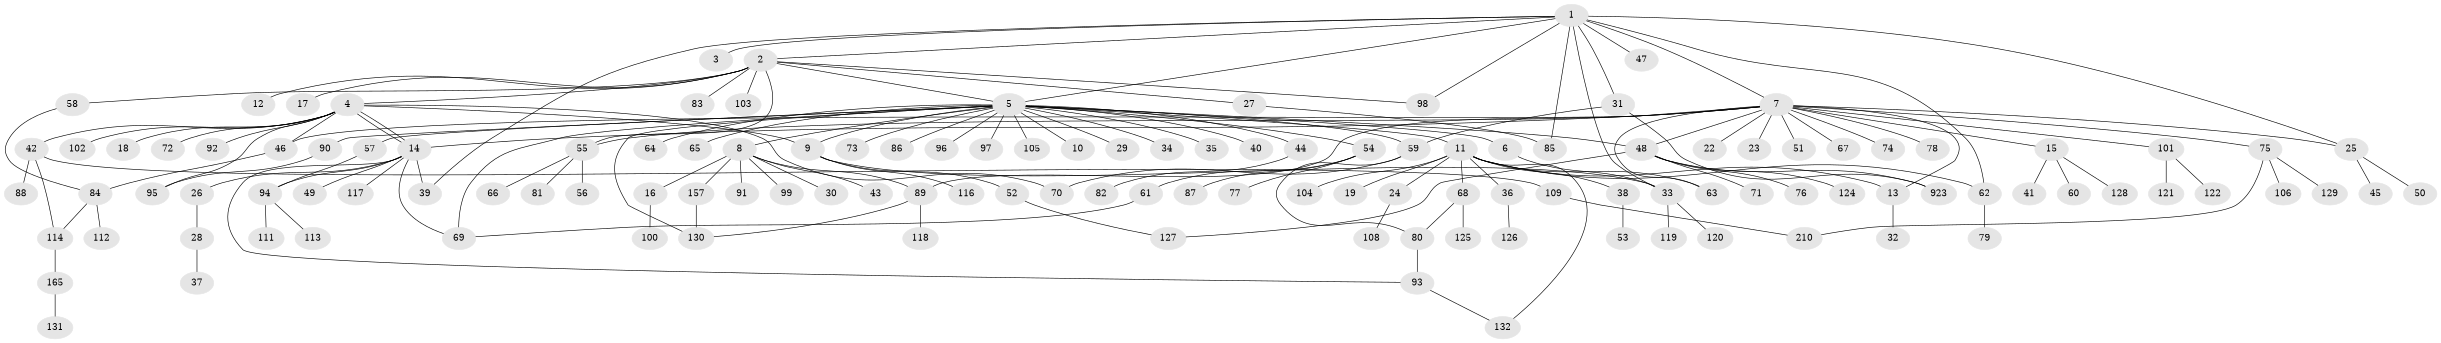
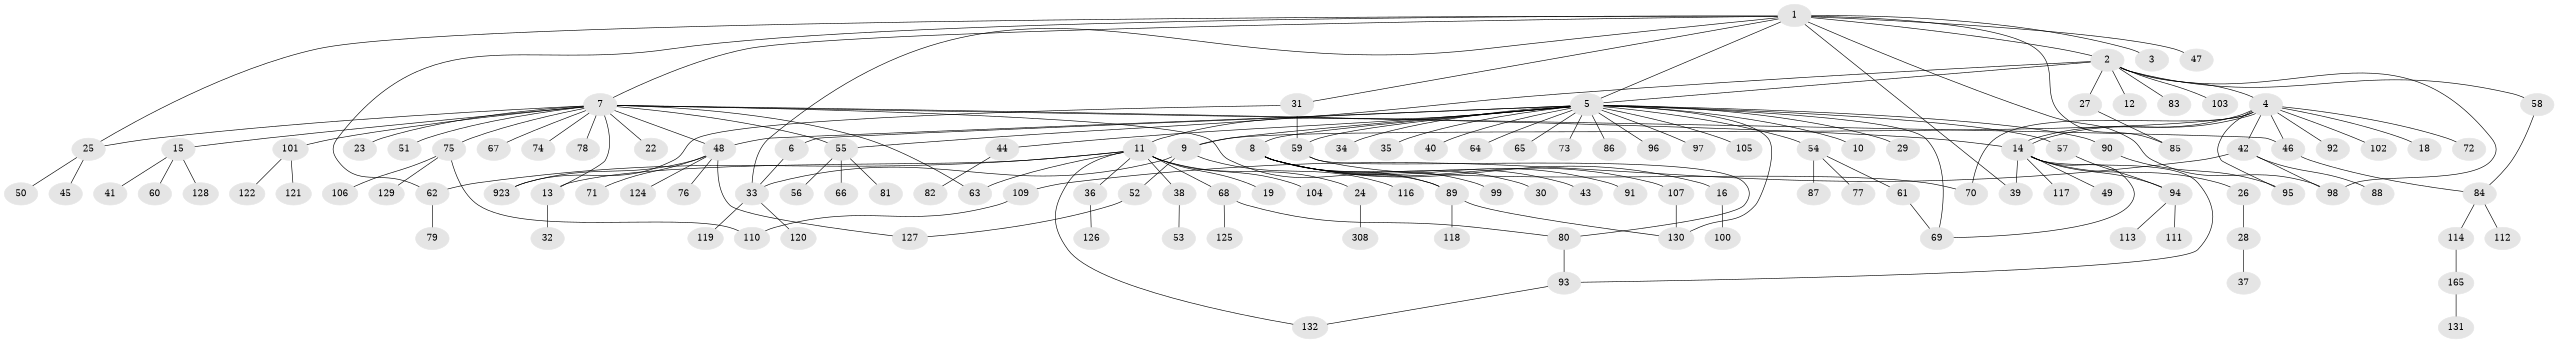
(303, 105) -> none
(46, 193) -> (2288, 172)
(696, 194) -> (1676, 194)
(1371, 238) -> (1360, 238)
(1804, 238) -> (752, 238)
